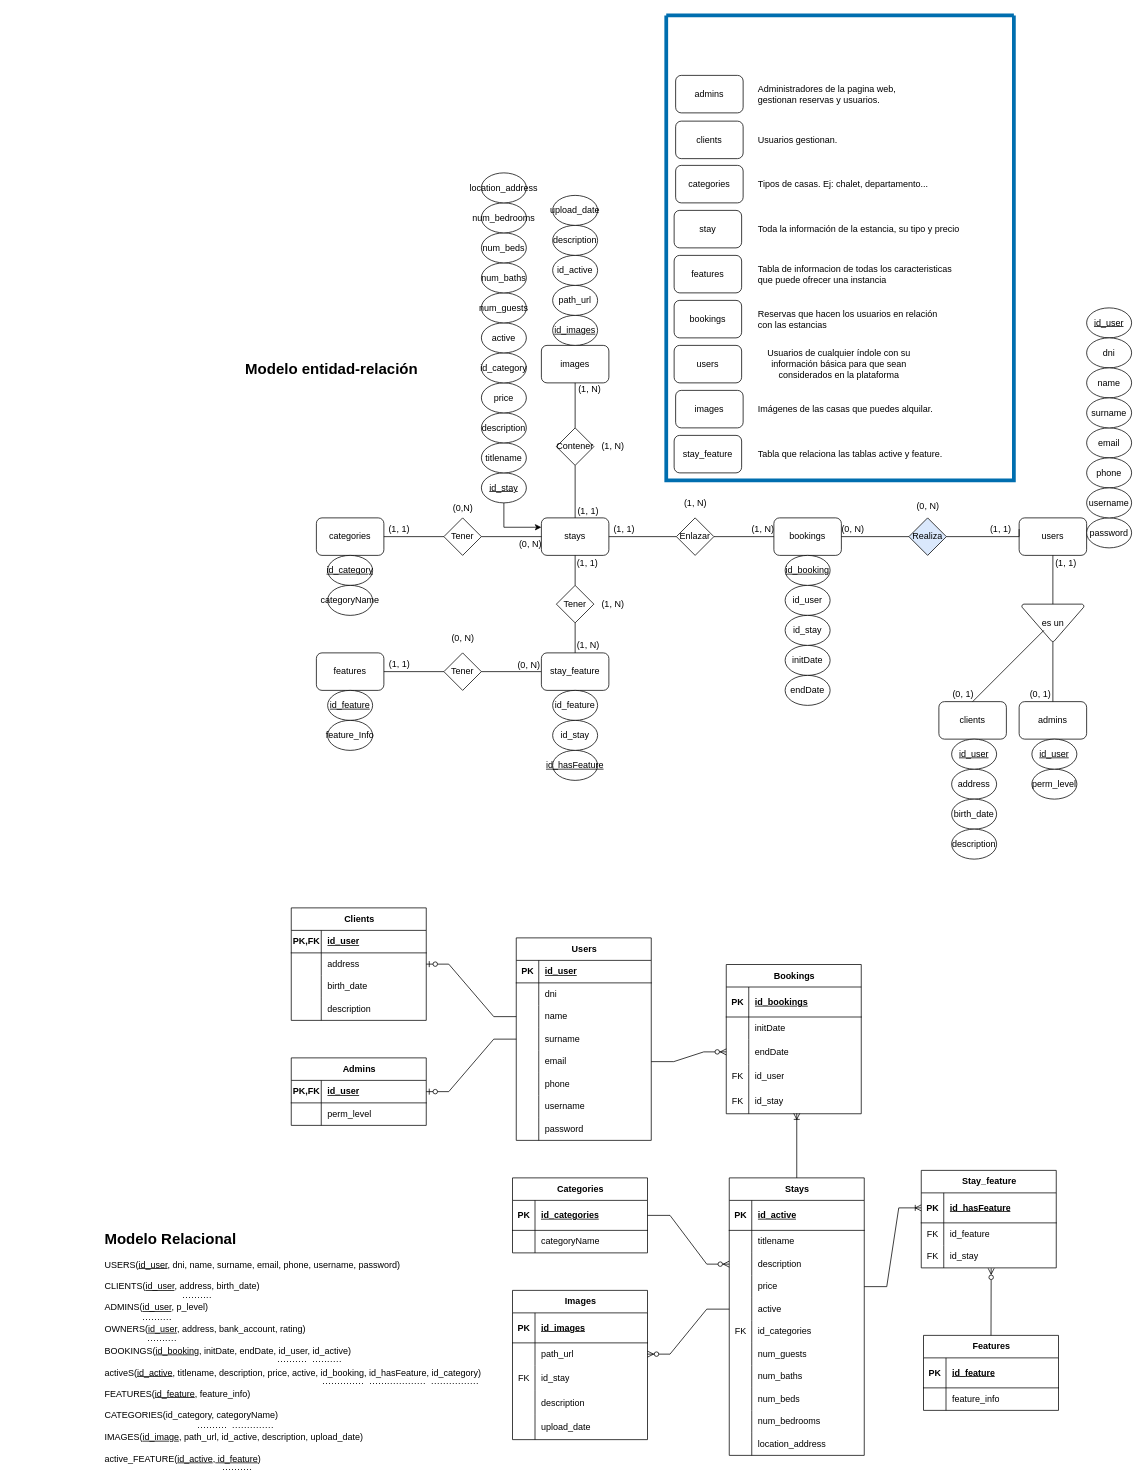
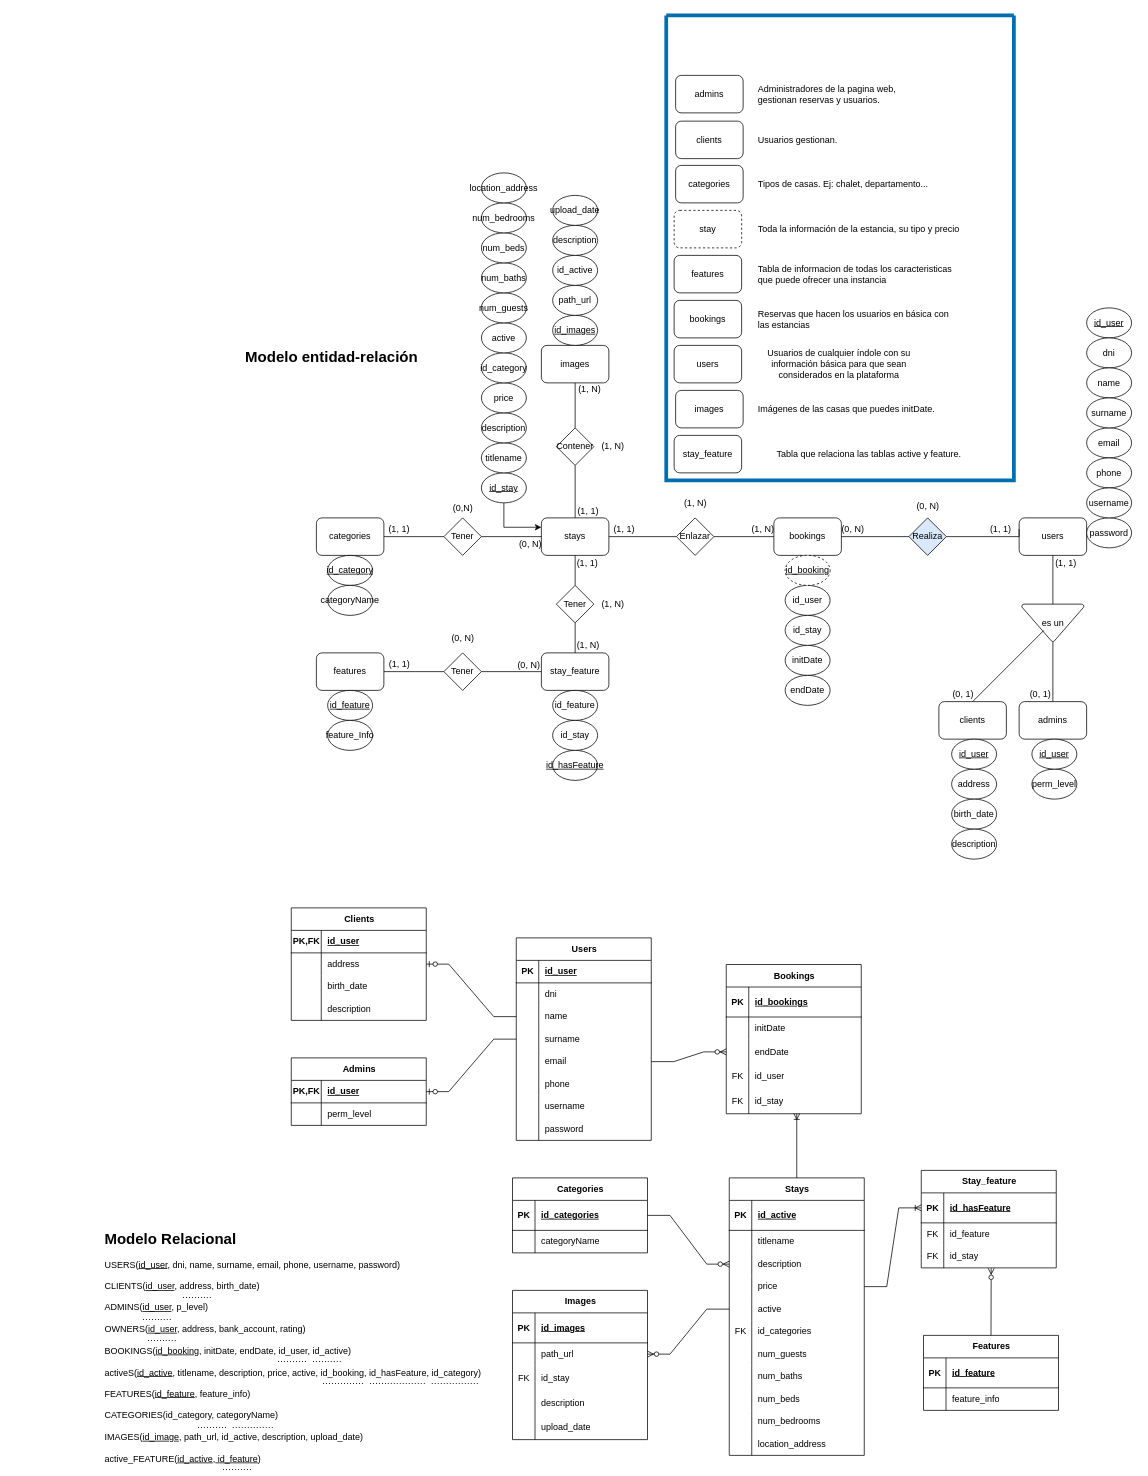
(708, 229) -> (708, 229)
(855, 319) -> (855, 319)
(331, 368) -> (331, 357)
(851, 409) -> (852, 409)
(872, 454) -> (891, 454)
(807, 570) -> (807, 570)
